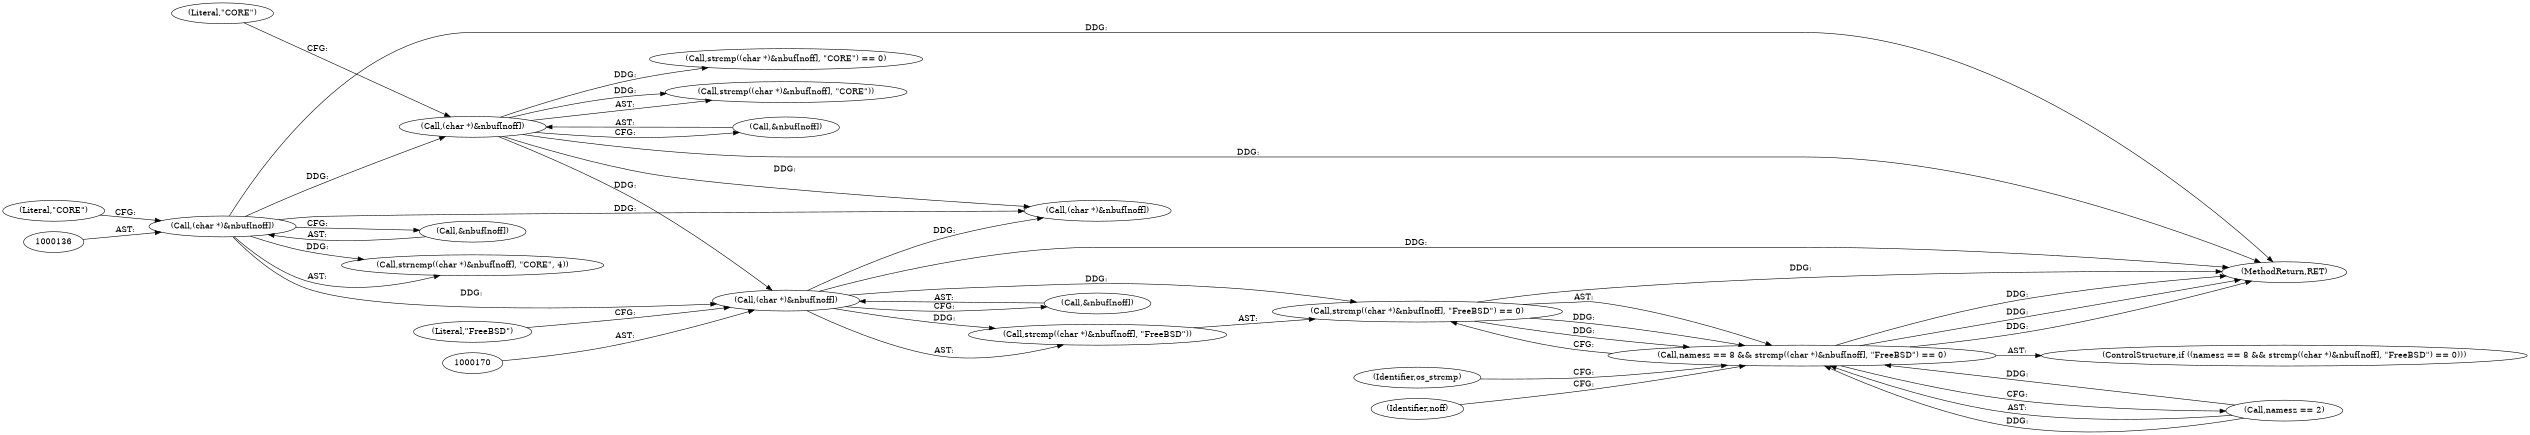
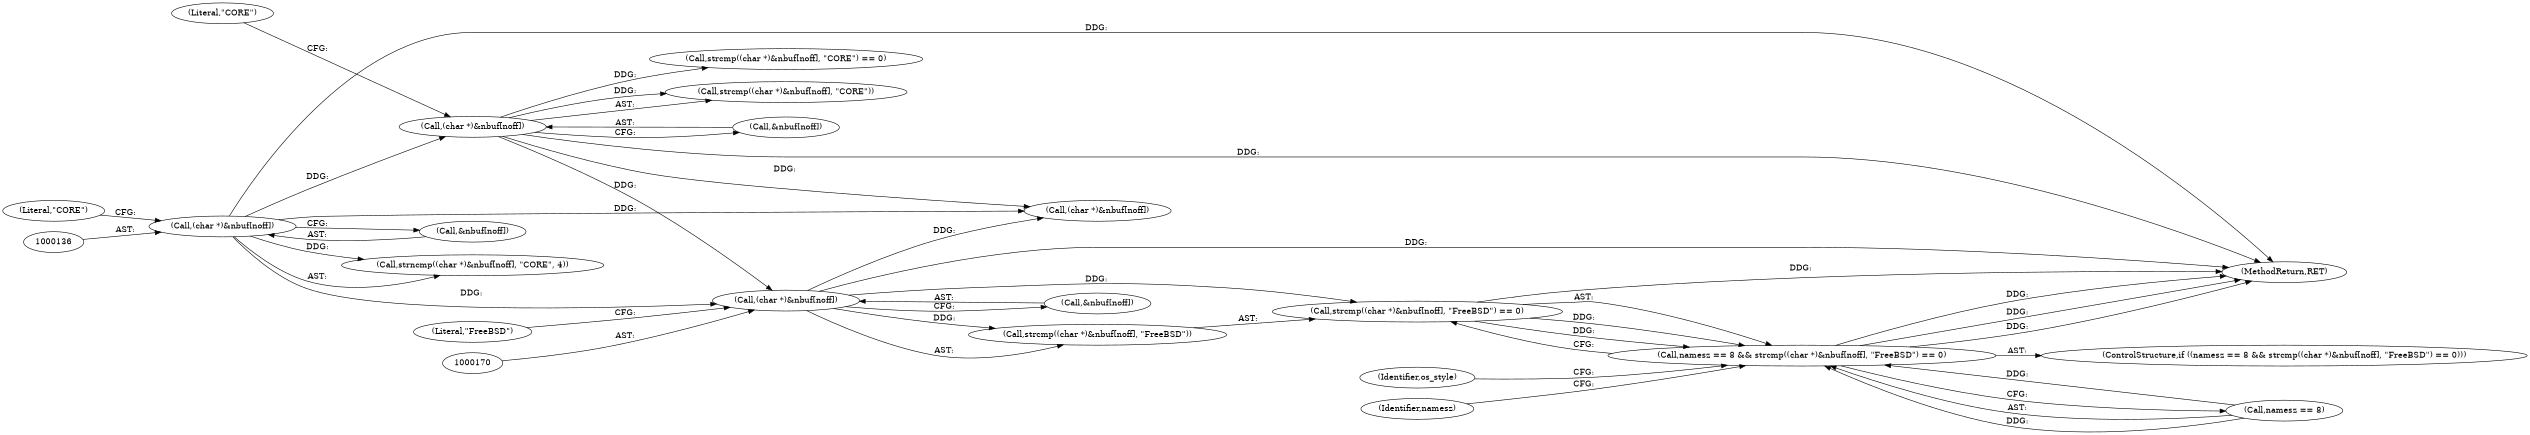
(1417, 378) -> (1417, 378)
(1417, 409) -> (1417, 409)
(2284, 411) -> (2284, 411)
